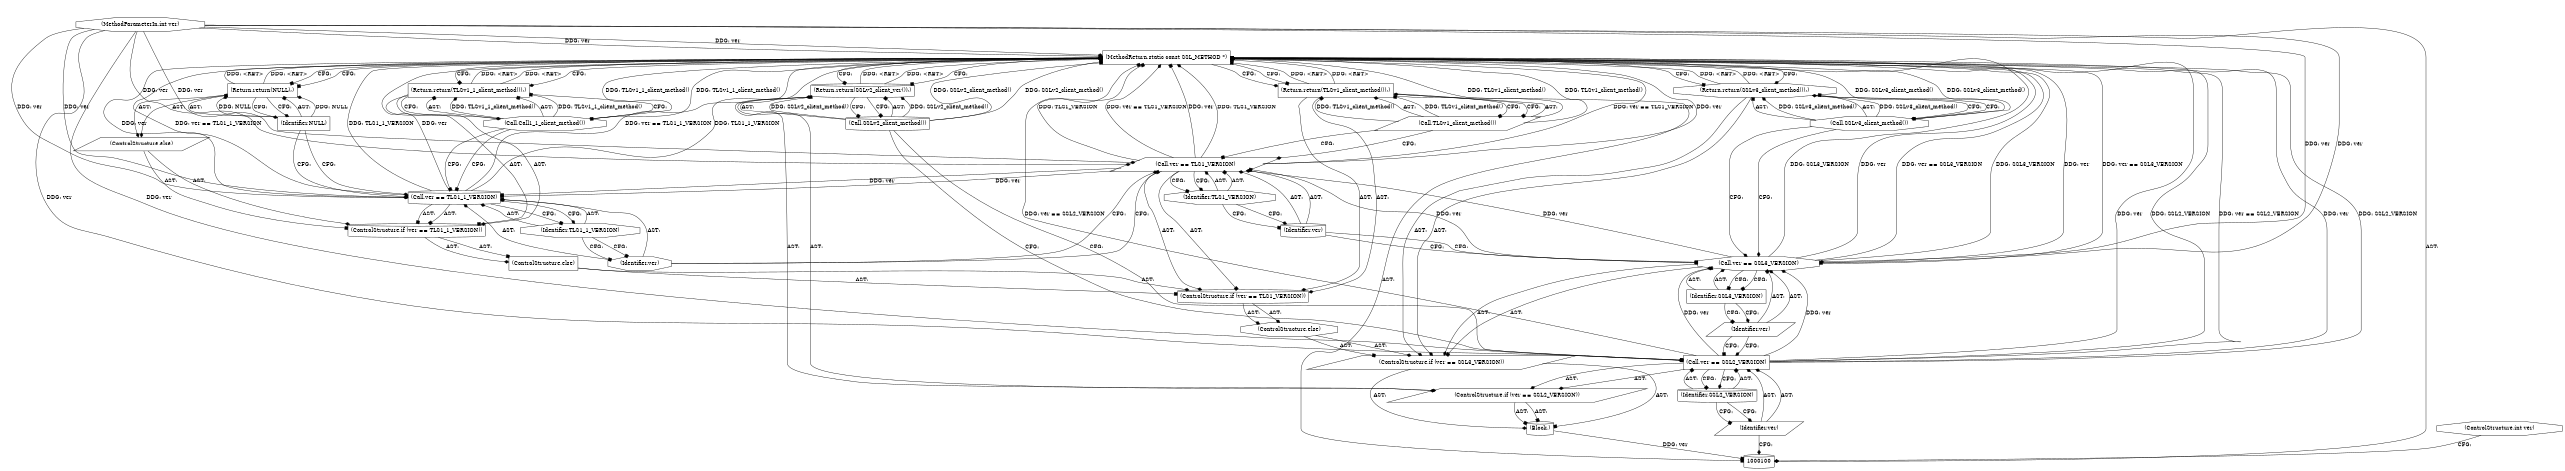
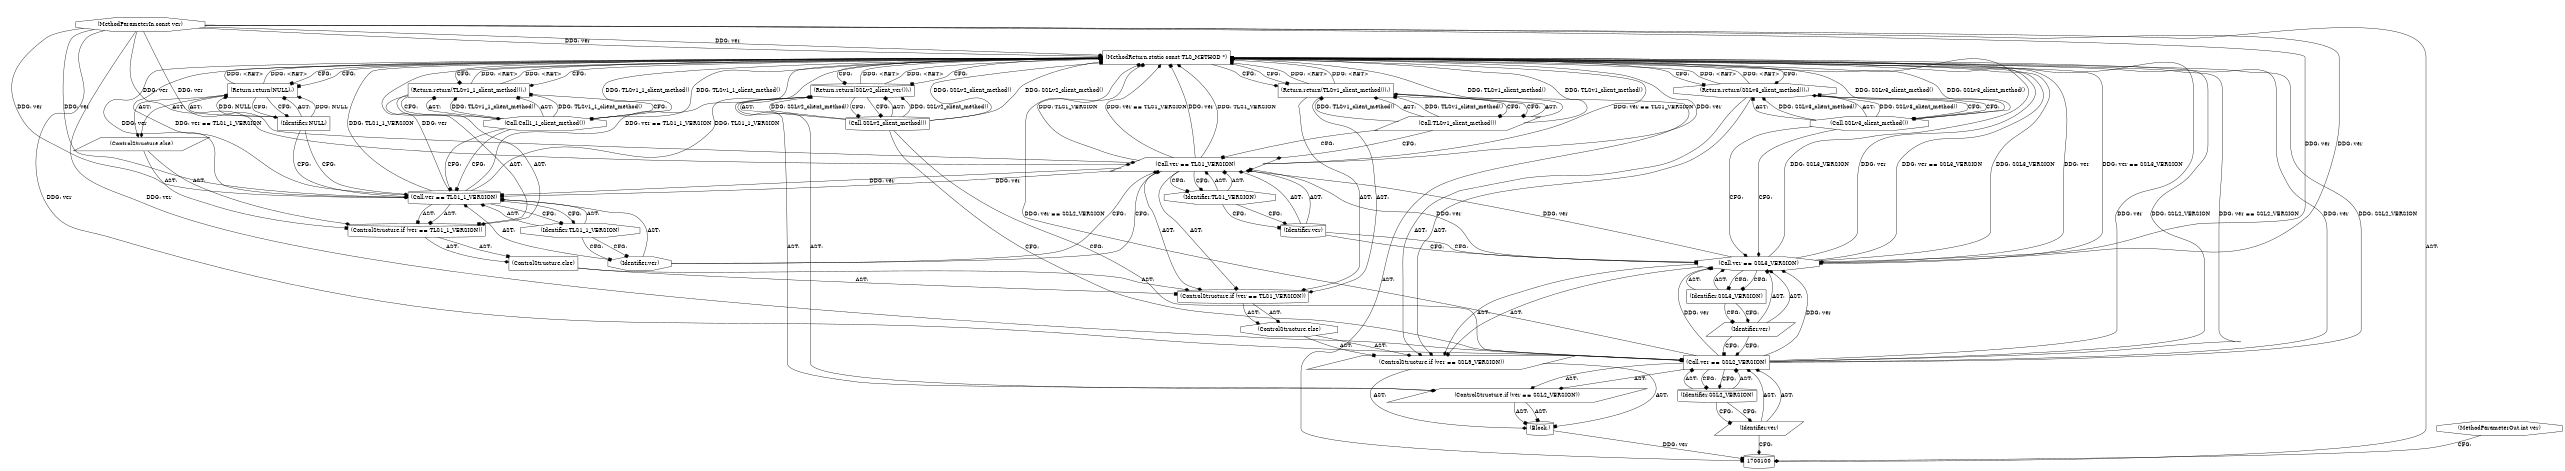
(140, 25) -> (140, 25)
(1166, 58) -> (1166, 58)
(1442, 362) -> (1442, 362)
(2500, 428) -> (2500, 428)
(1759, 461) -> (1759, 461)
